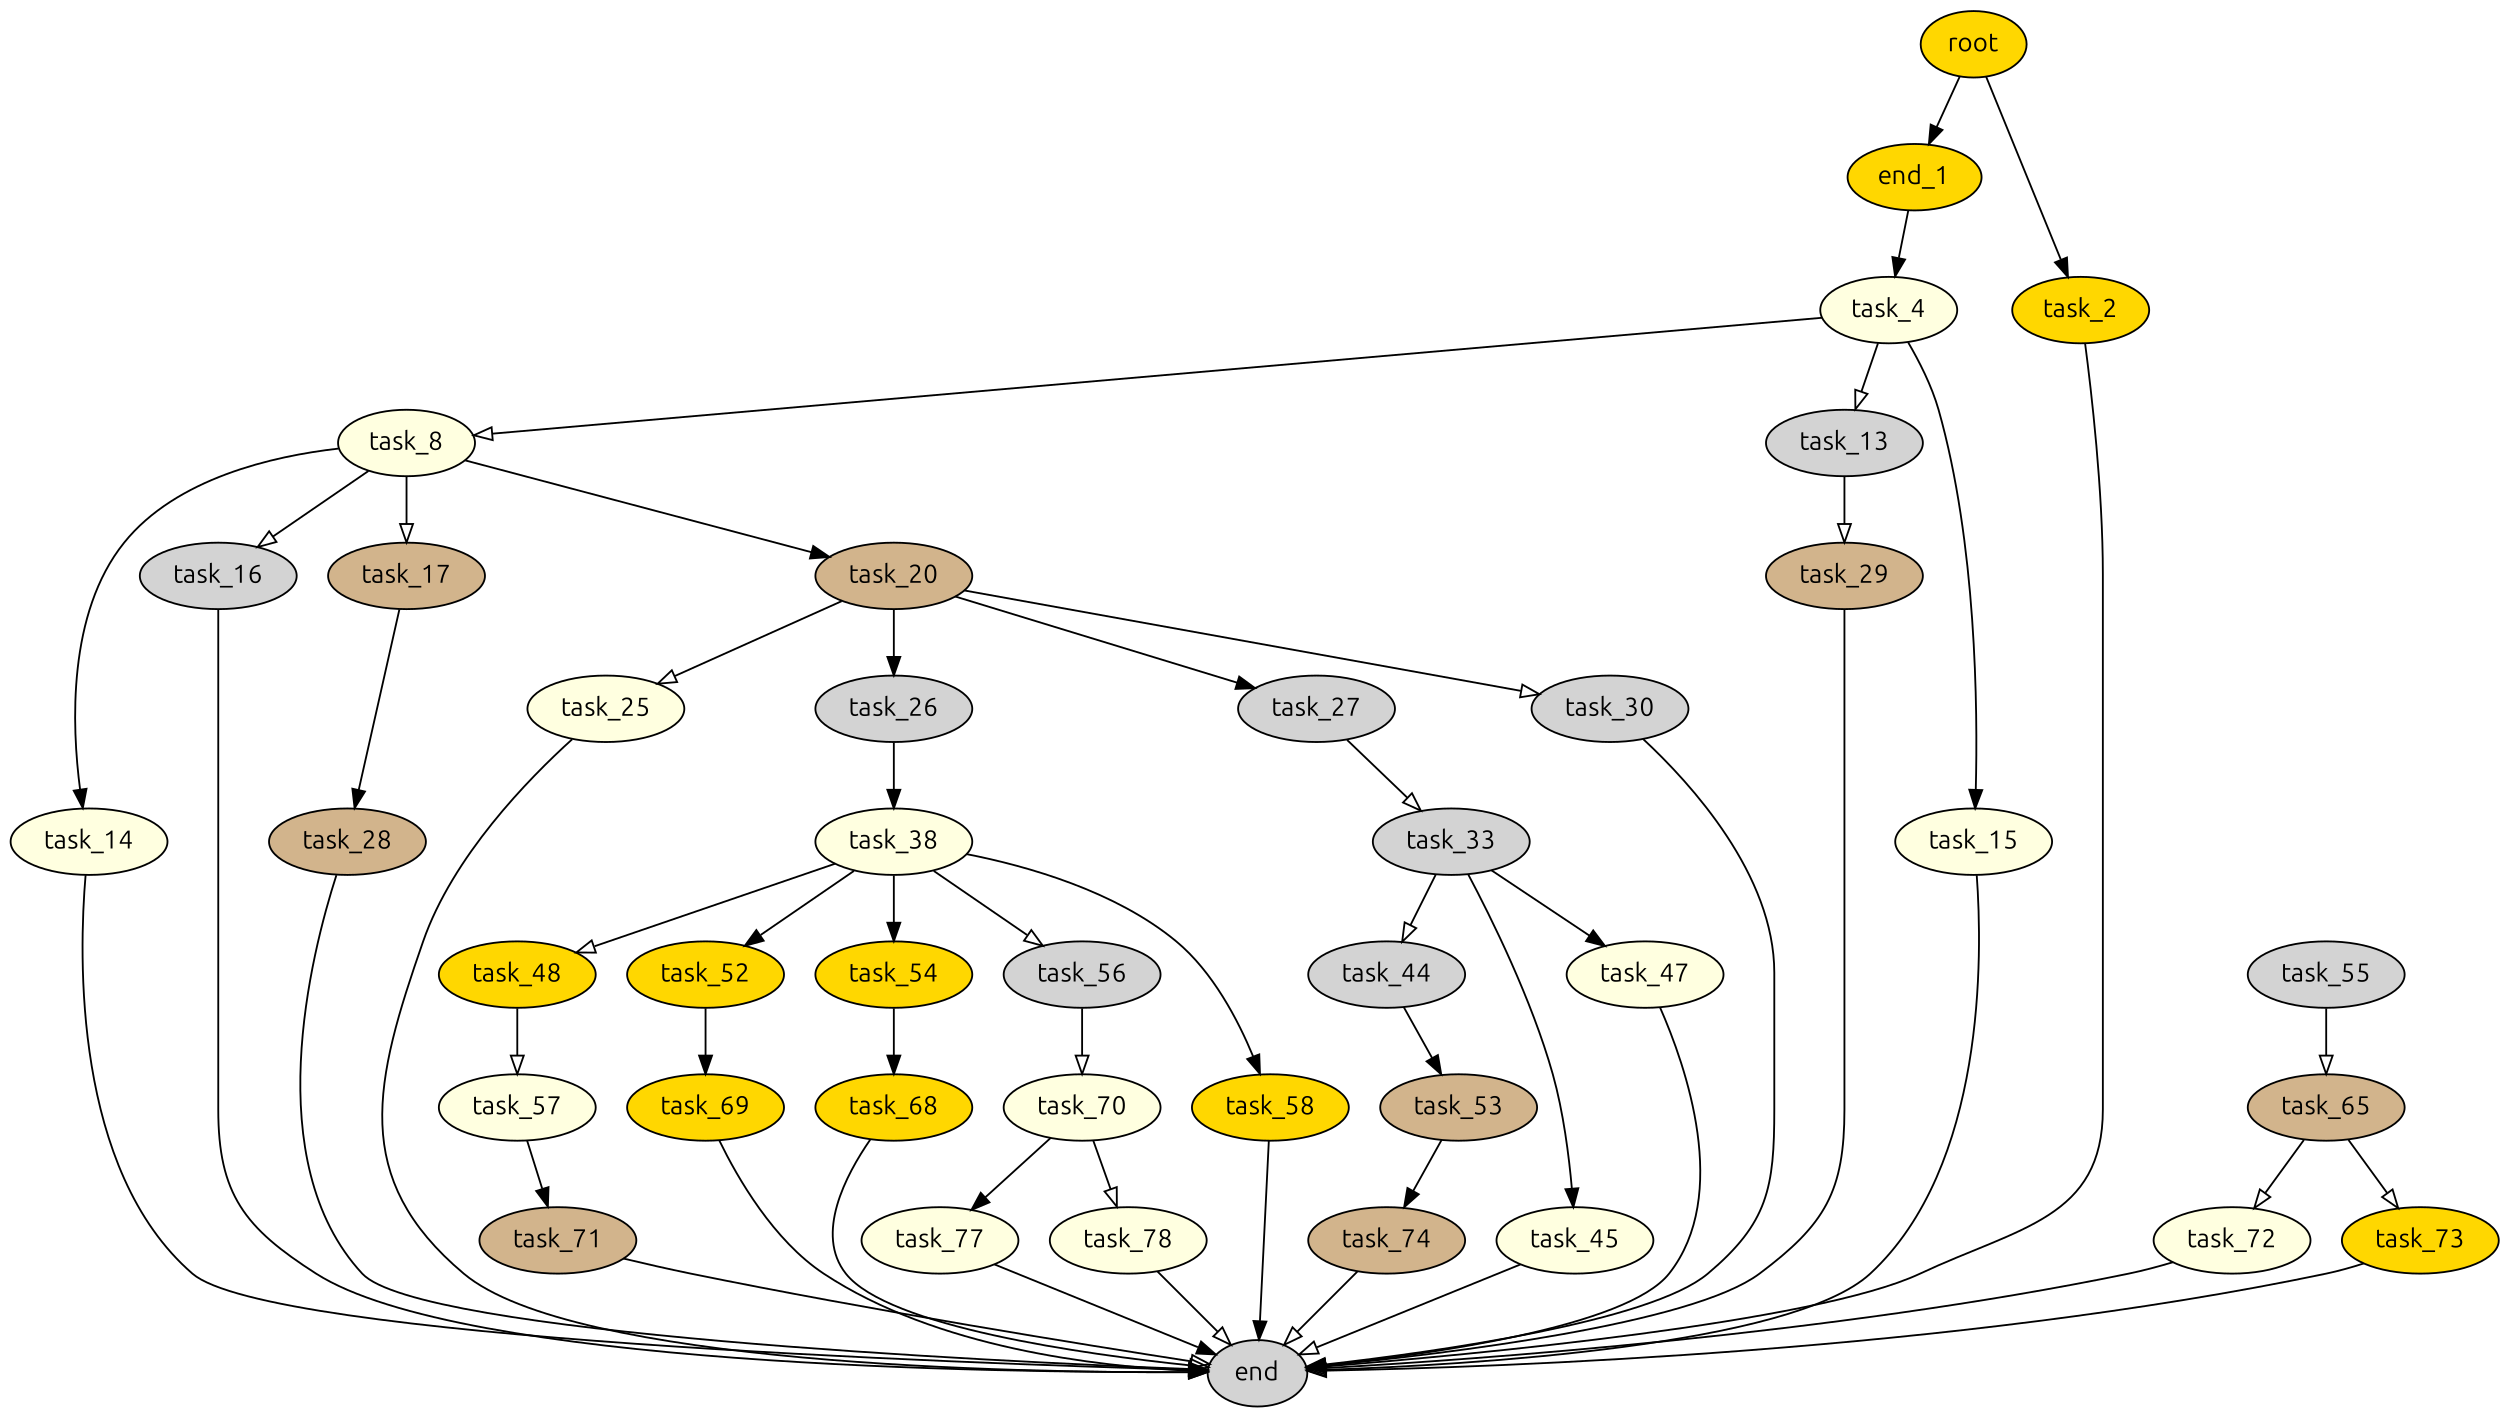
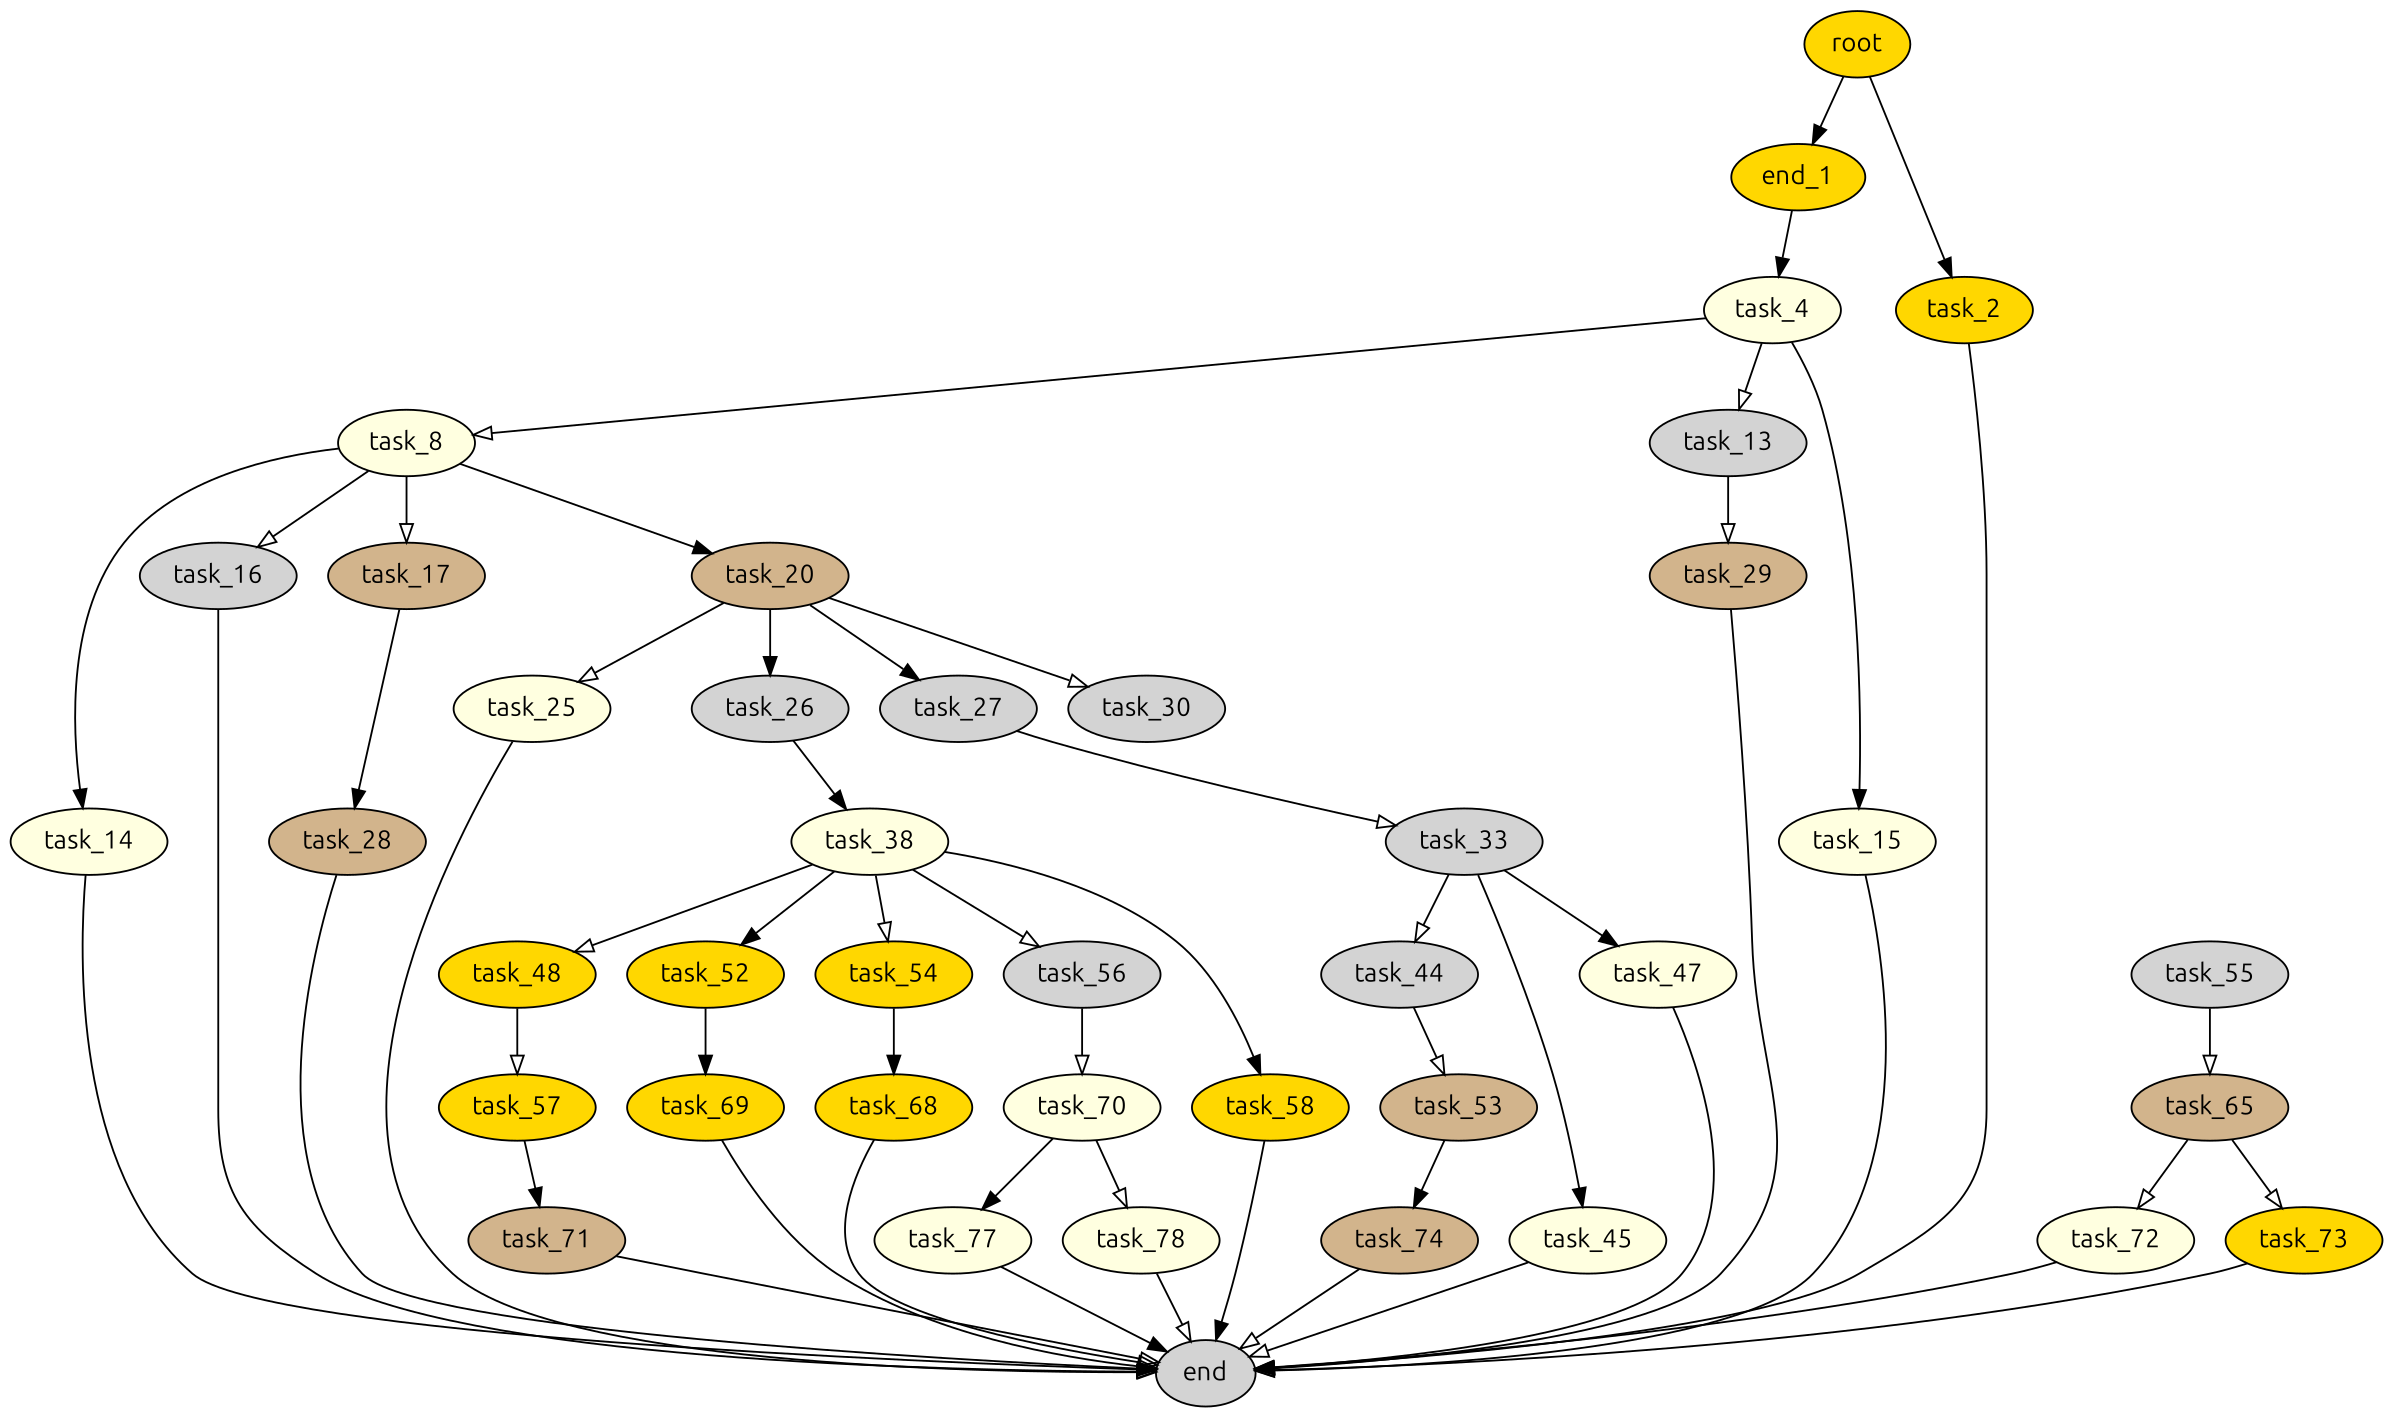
(894, 899) -> (880, 899)
(1418, 1033) -> (1425, 1033)
(517, 1108) -> (517, 1108)
(1766, 1193) -> none
